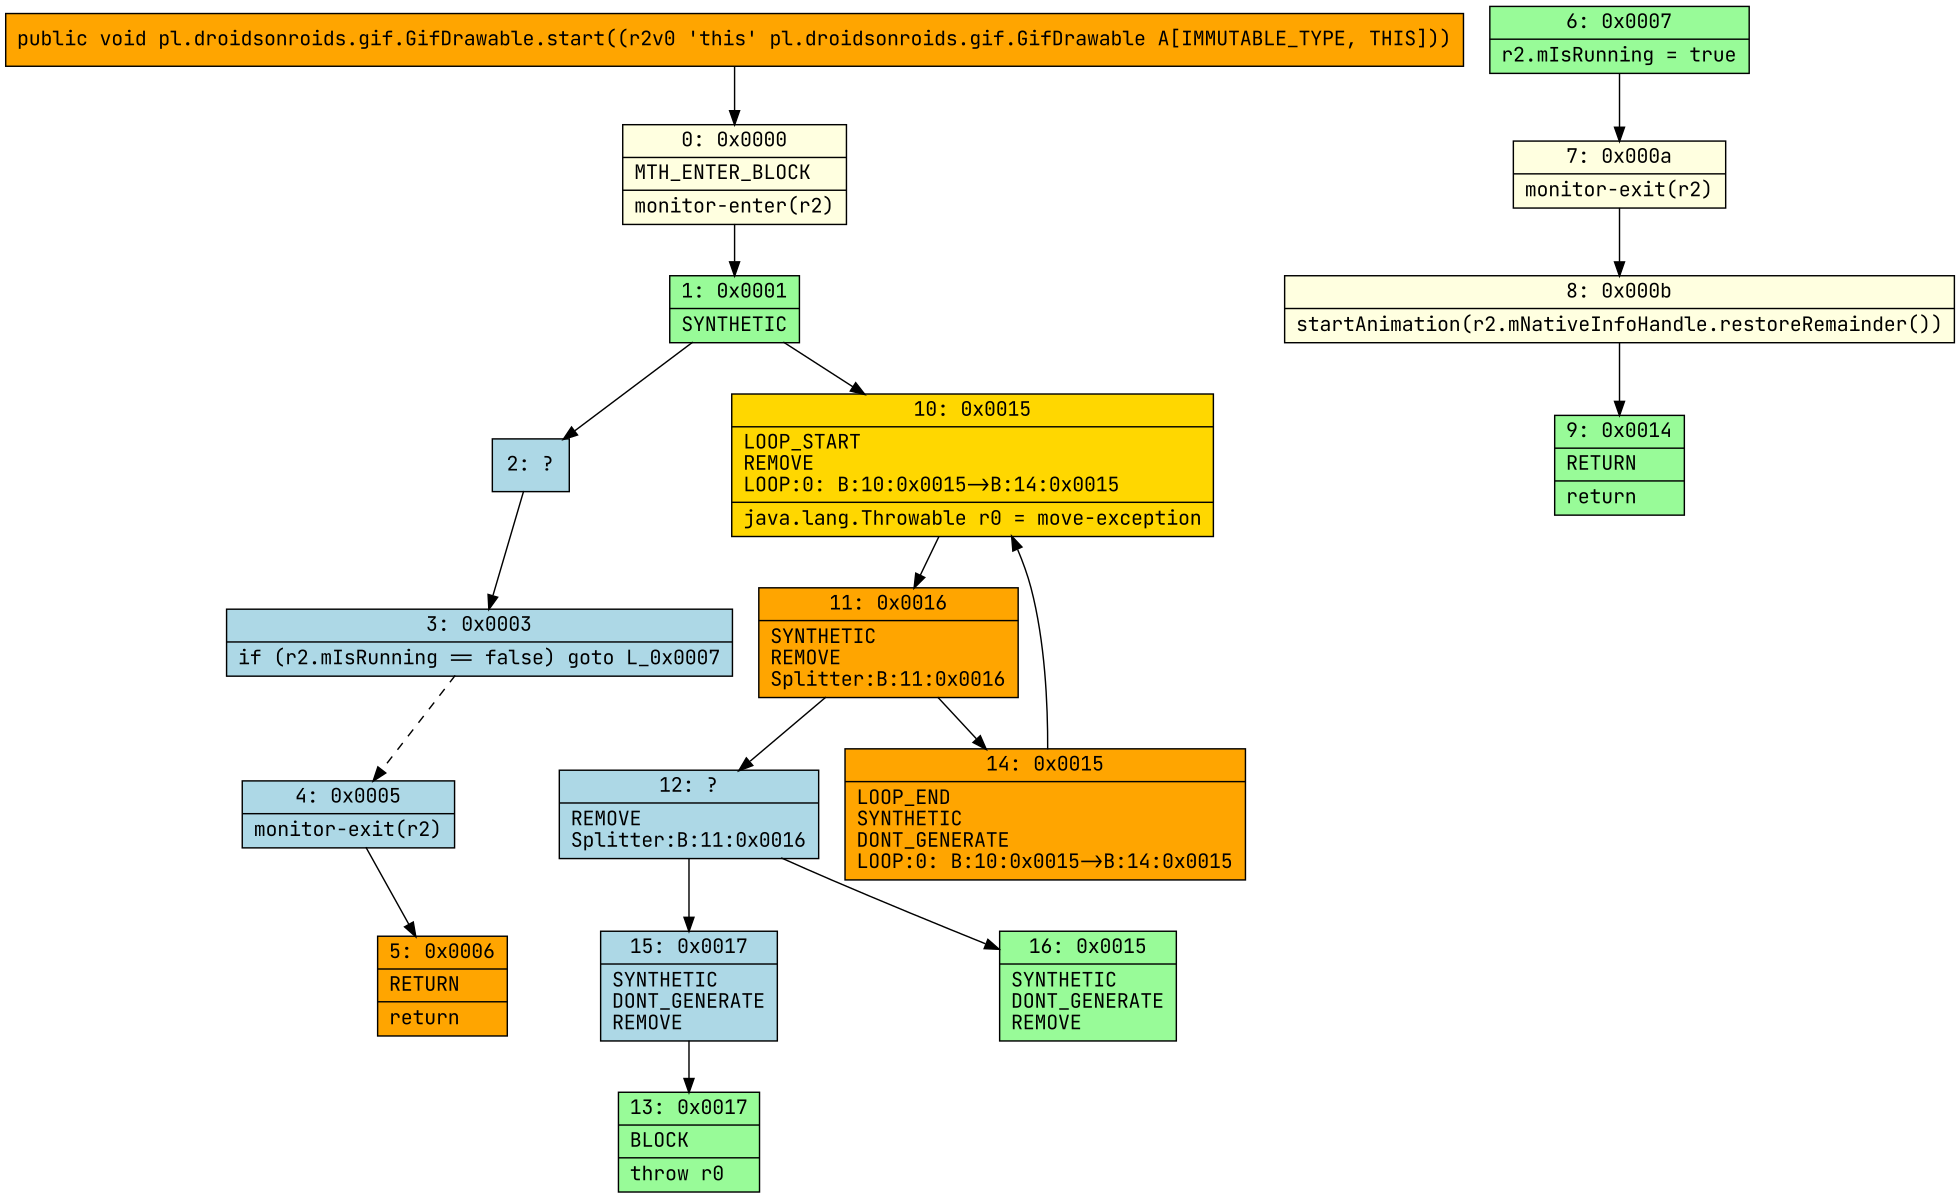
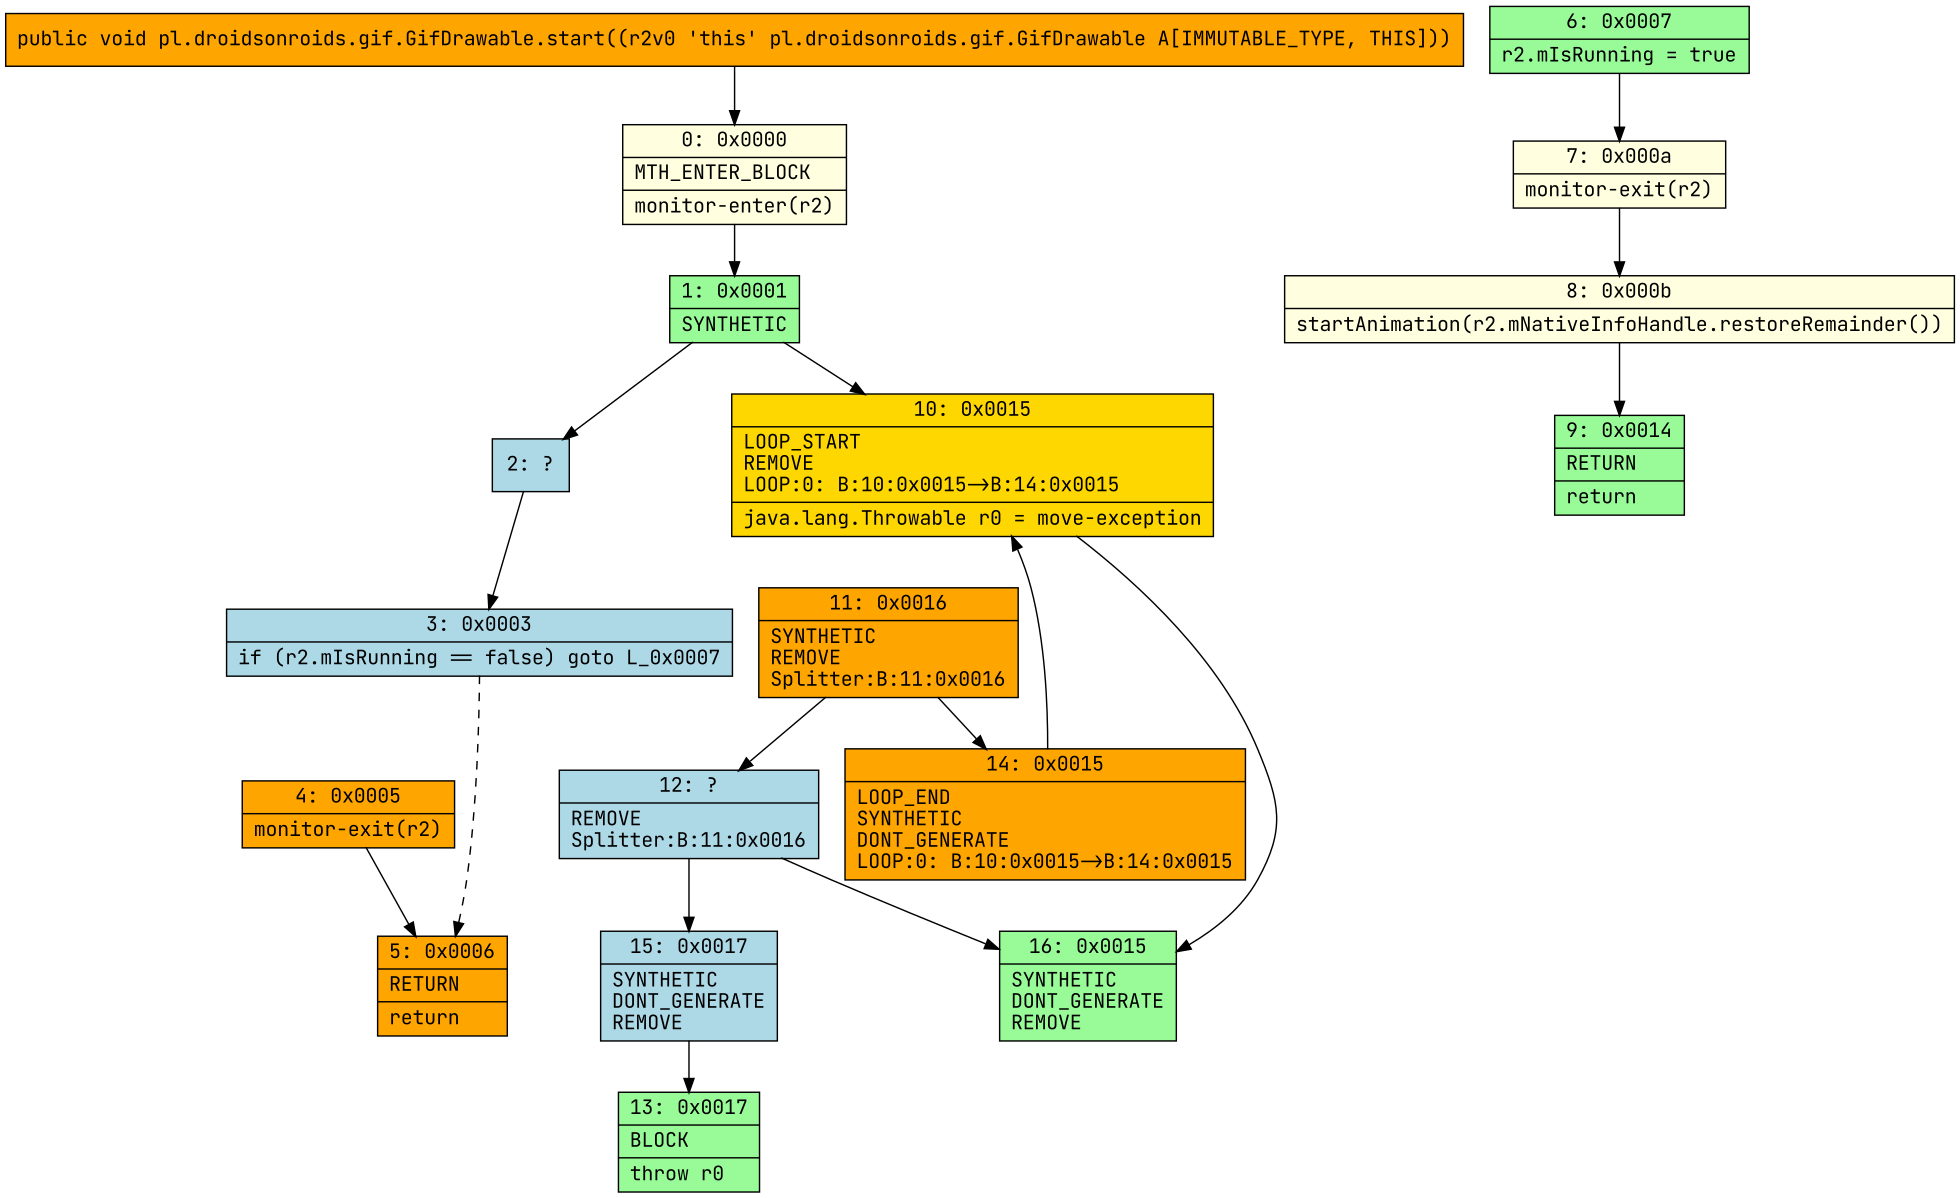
(930, 556) -> (1247, 727)
(419, 723) -> (475, 800)
(348, 814) -> (348, 814)
